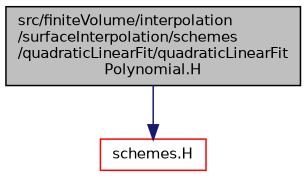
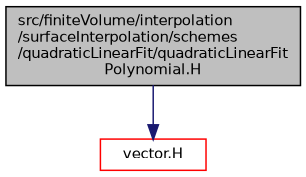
(153, 155) -> (153, 155)
